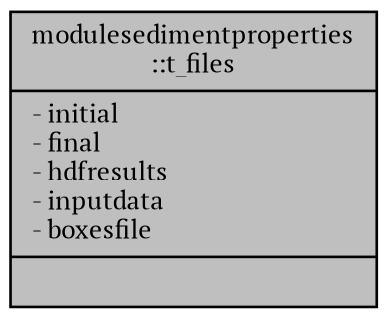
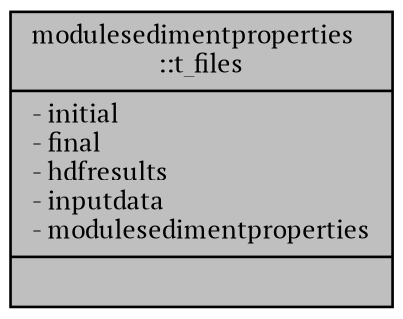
(92, 231) -> (202, 231)
